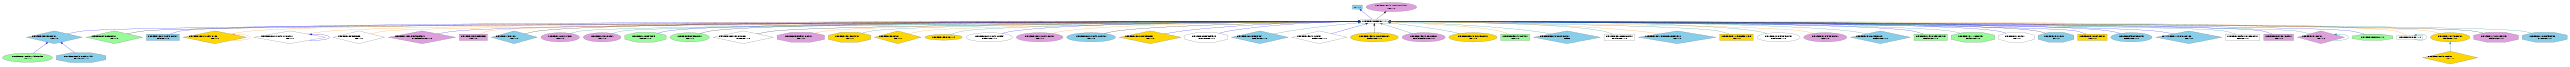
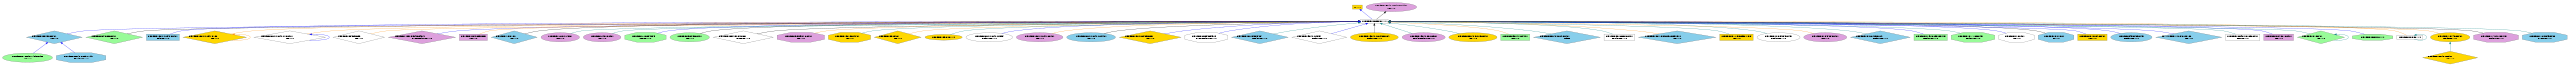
(1357, 7) -> (1357, 7)
(1206, 37) -> (1206, 37)
(2321, 37) -> (2321, 37)
